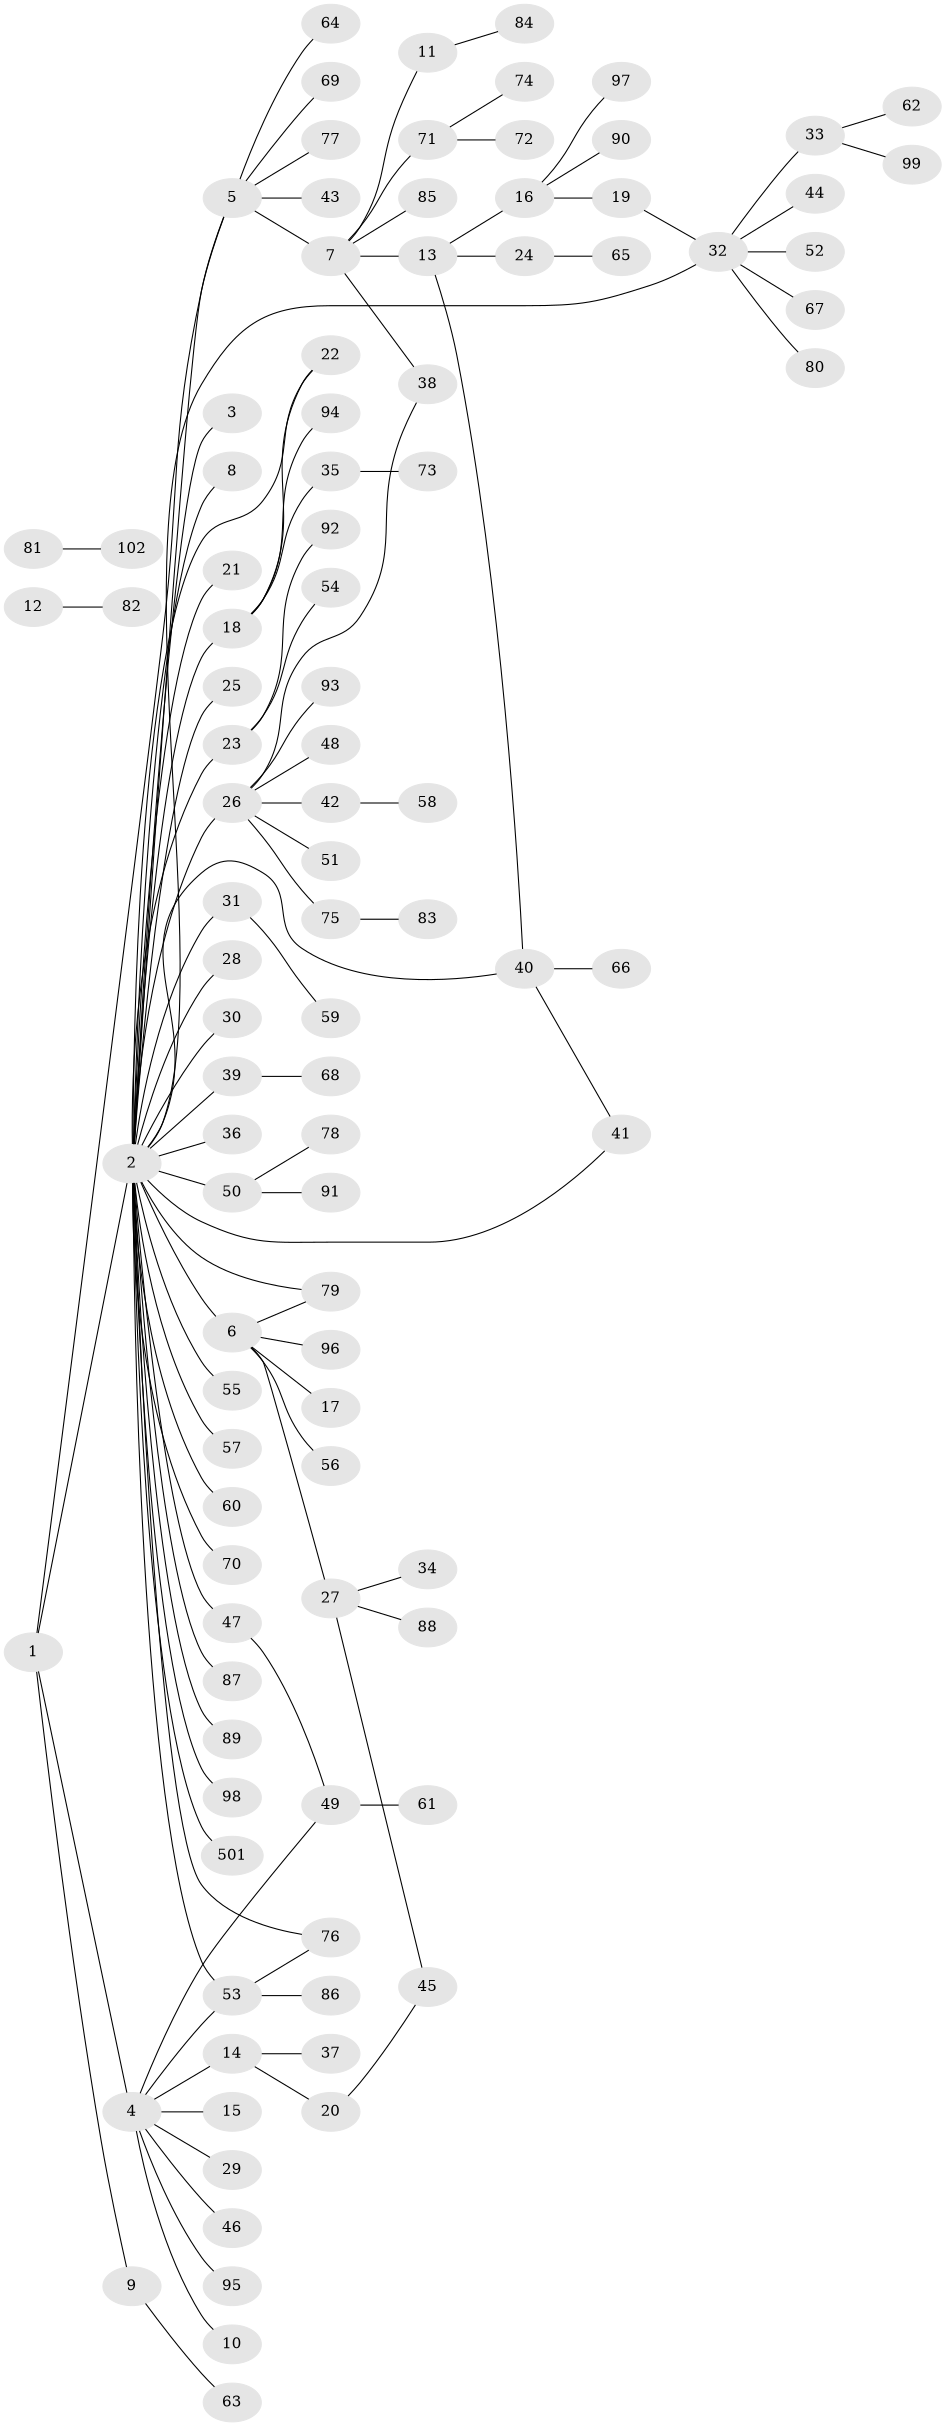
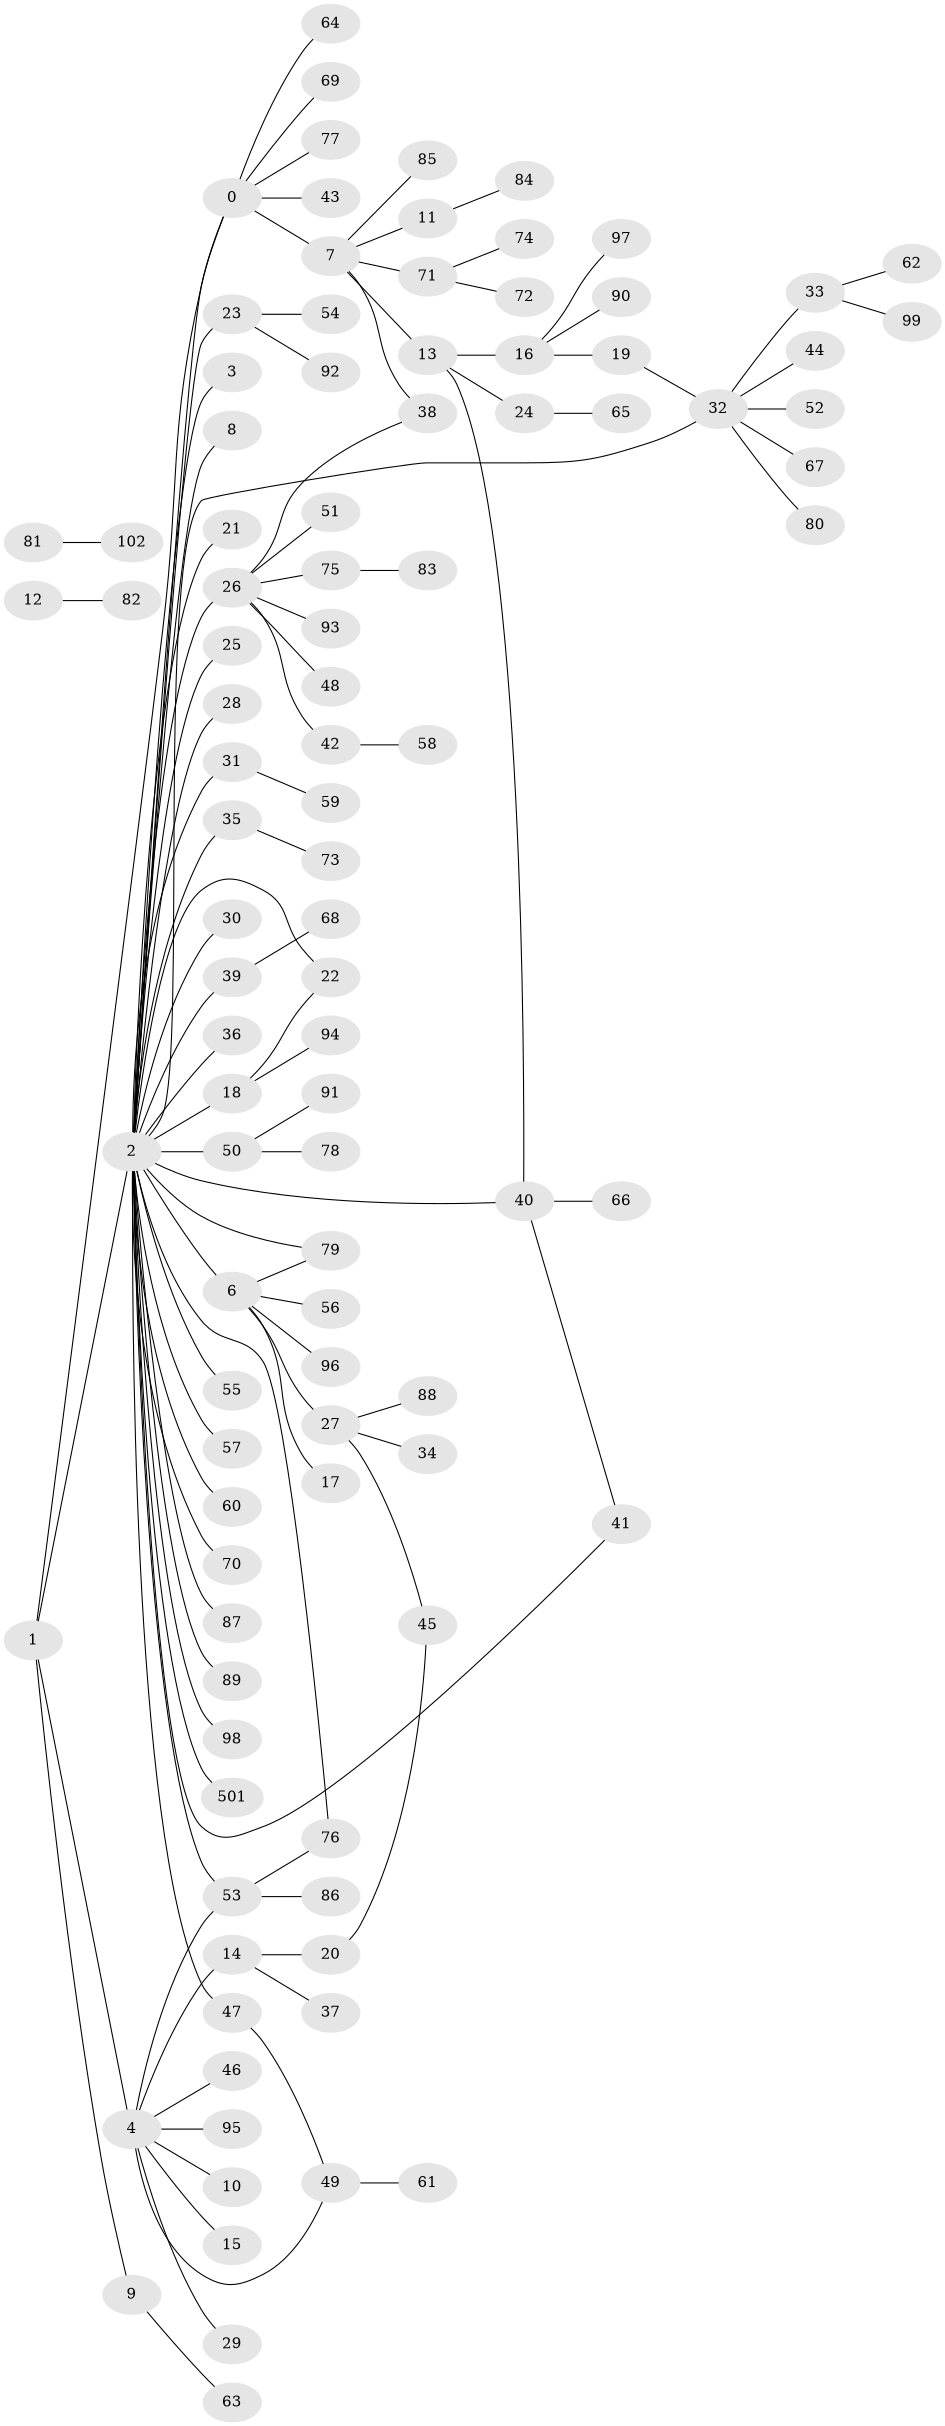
(232, 198) -> (232, 198)
(290, 523) -> (180, 905)
